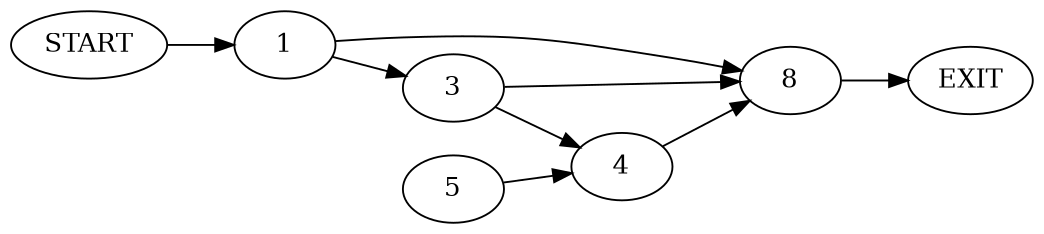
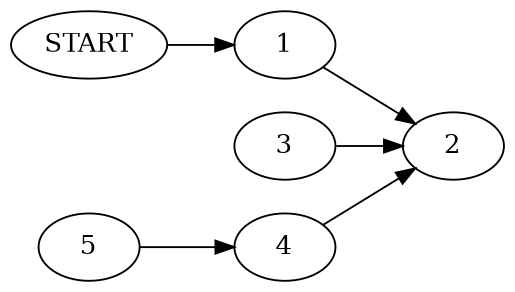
(360, 64) -> none
(790, 81) -> (453, 146)
(970, 81) -> none
(529, 123) -> none
